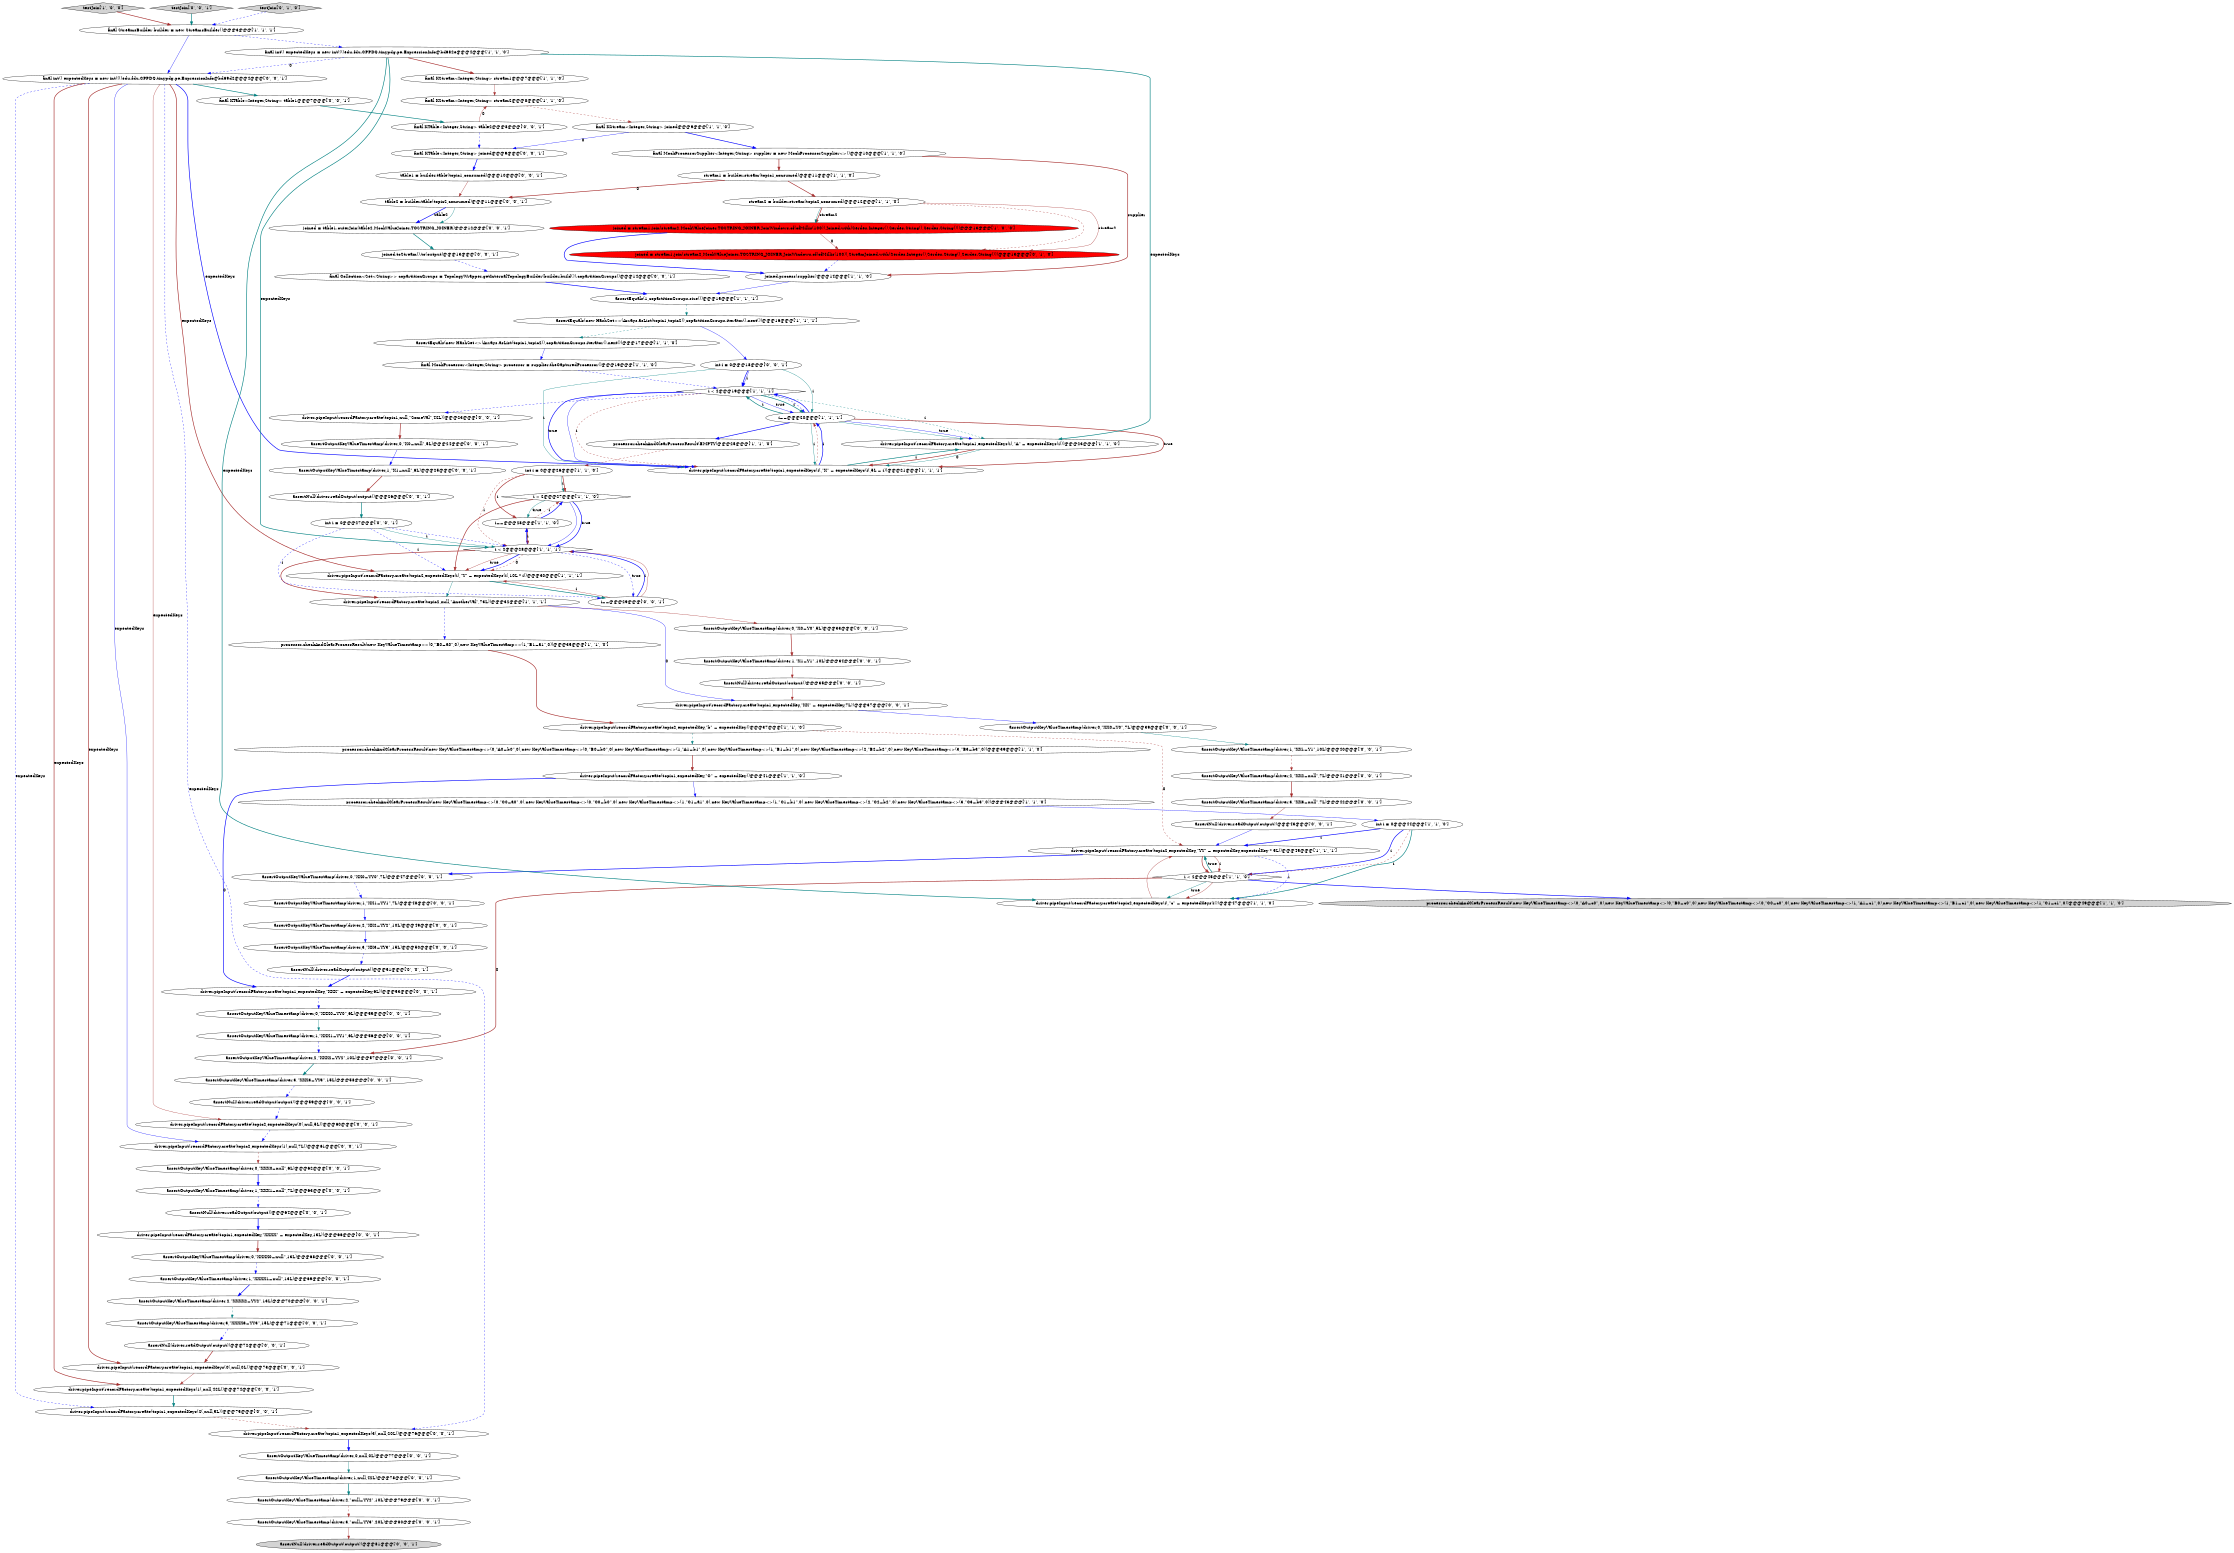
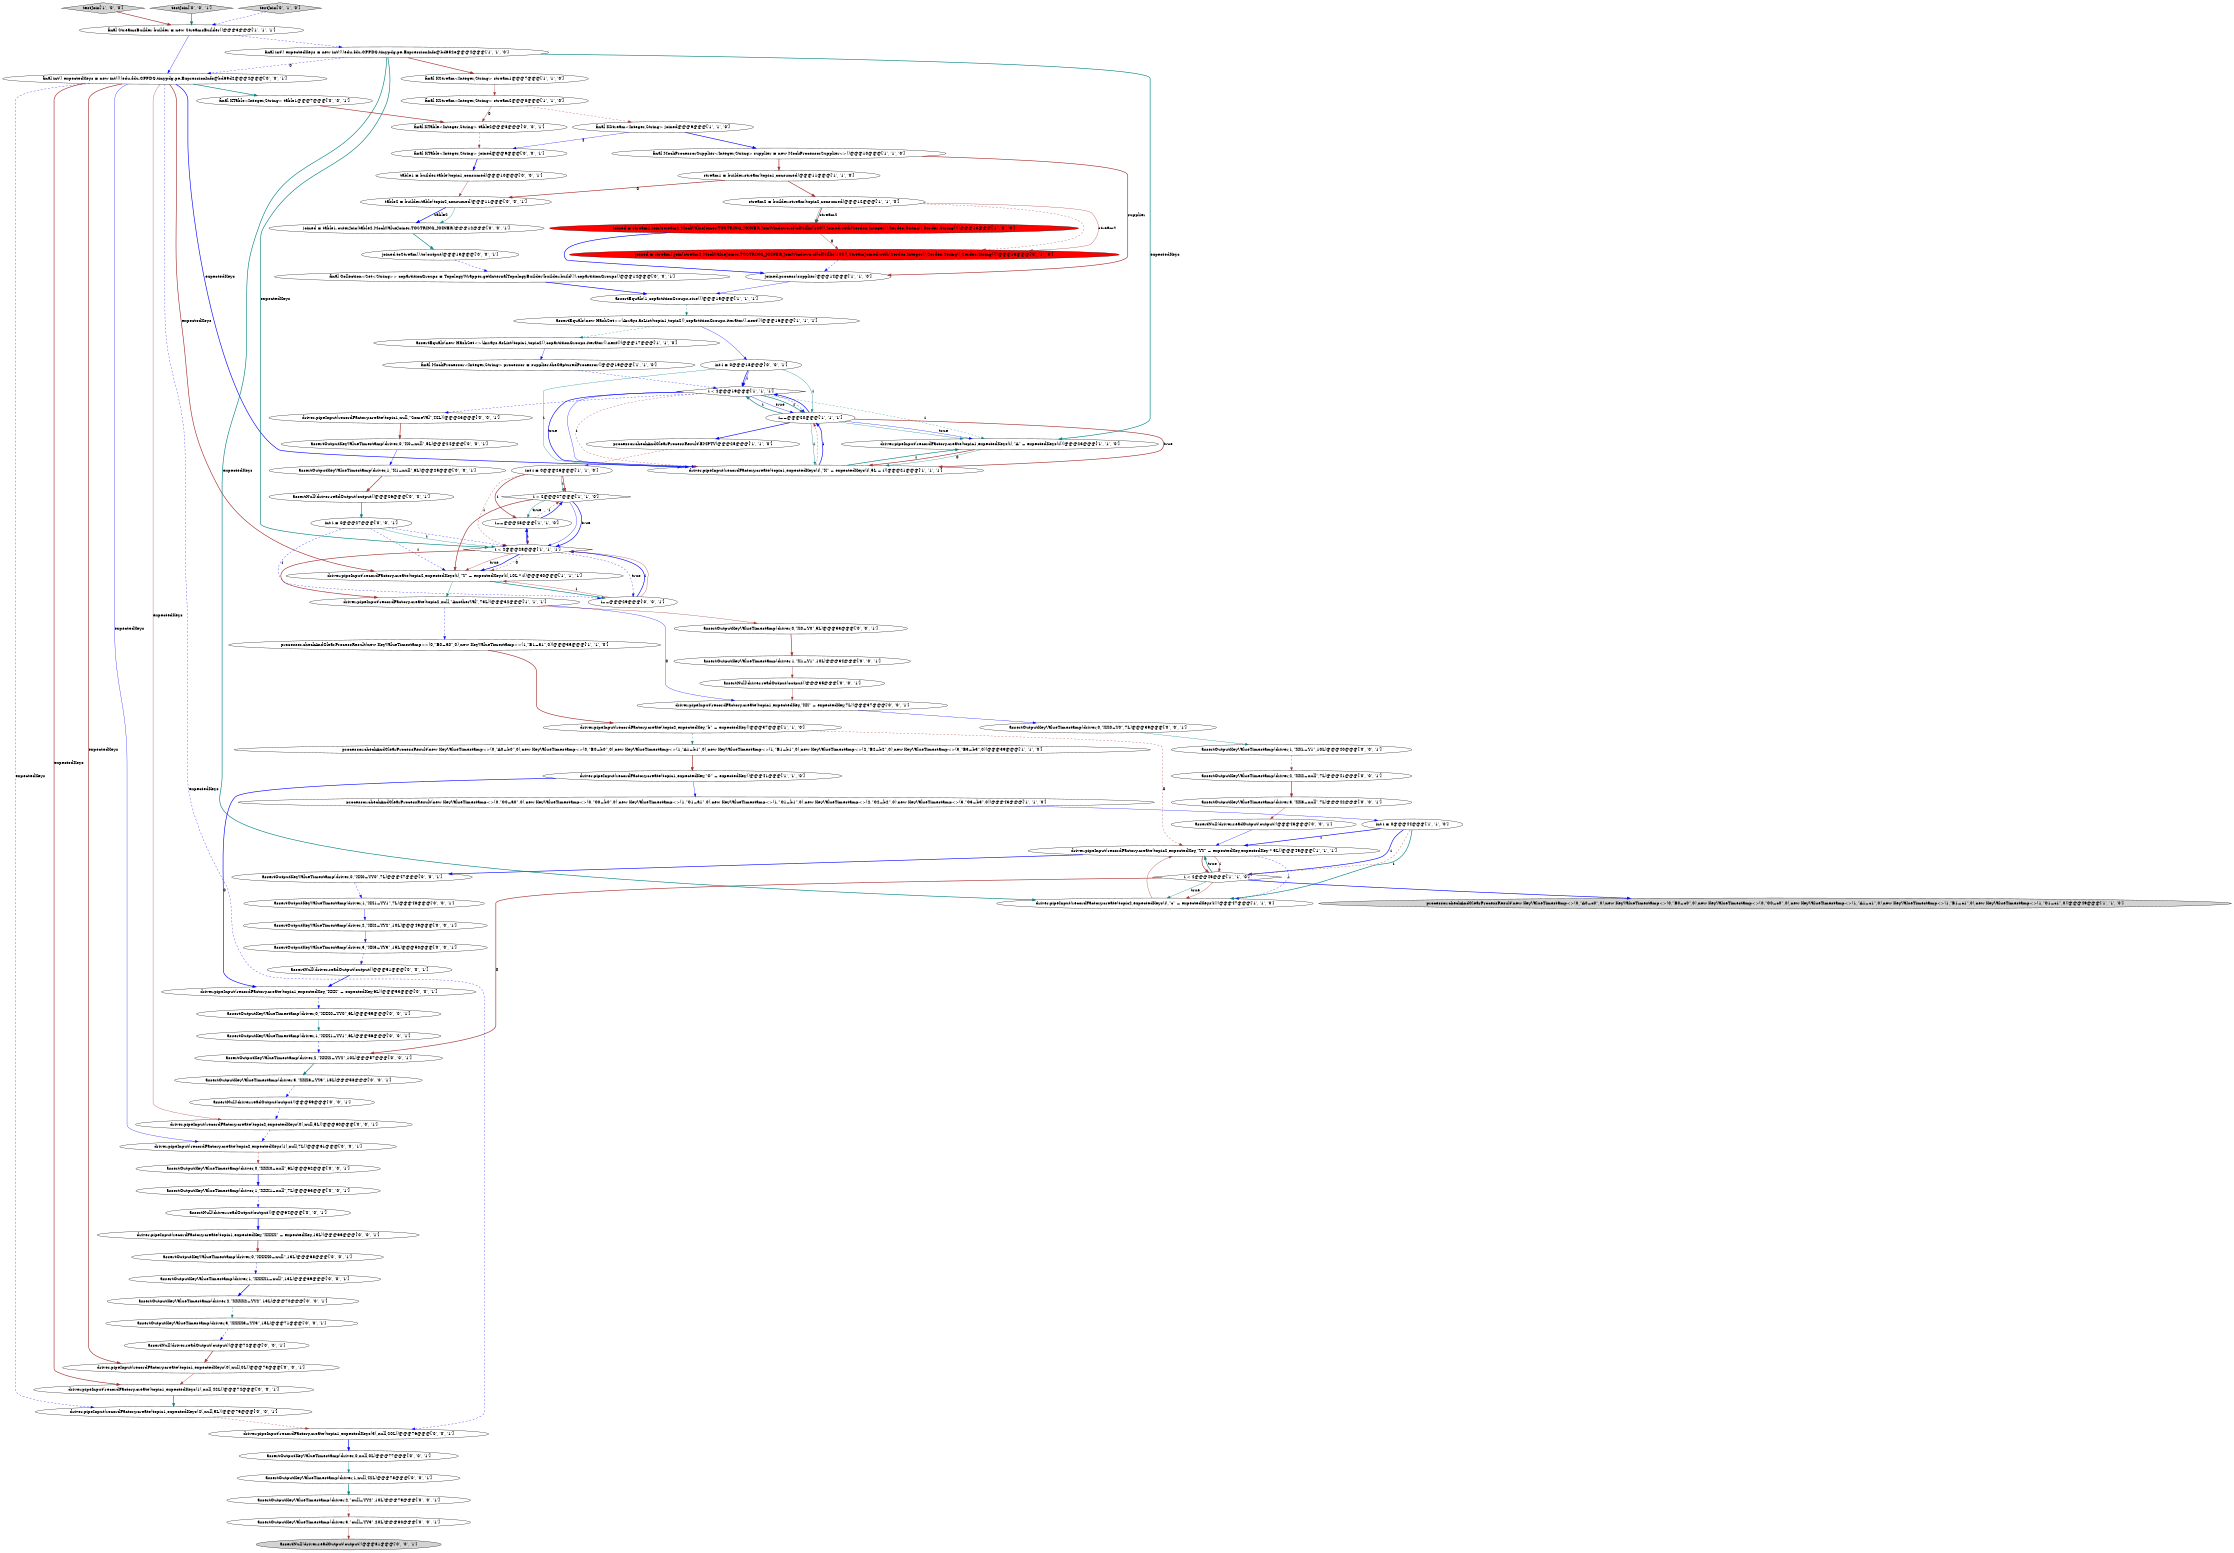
(377, 113) -> (377, 113)
(481, 115) -> (488, 113)
(479, 139) -> (479, 139)
(583, 140) -> (583, 140)
